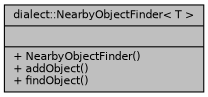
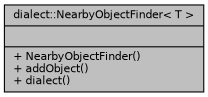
(51, 81) -> (42, 81)
